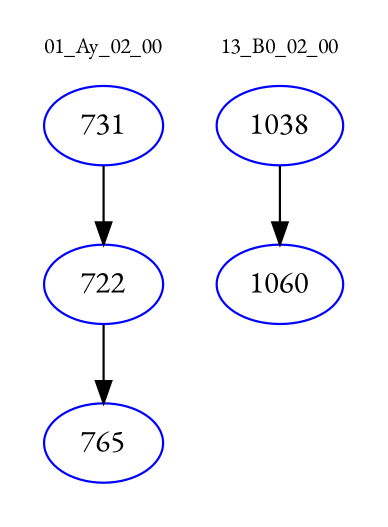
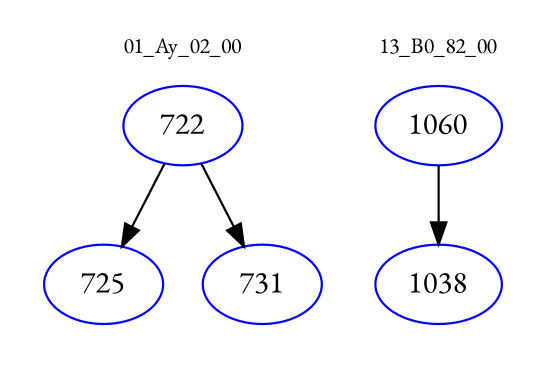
(280, 47) -> (439, 47)
(104, 194) -> (218, 195)
(280, 194) -> (439, 194)
(104, 443) -> (104, 284)
